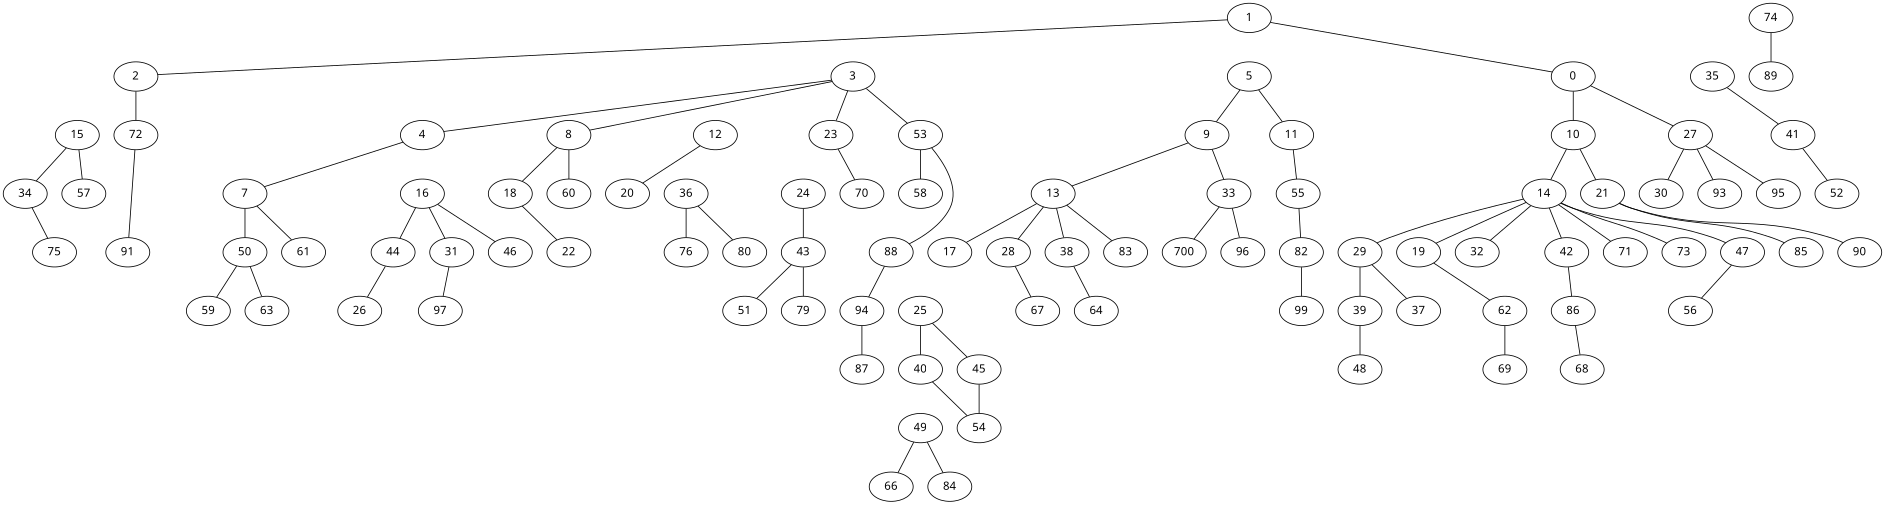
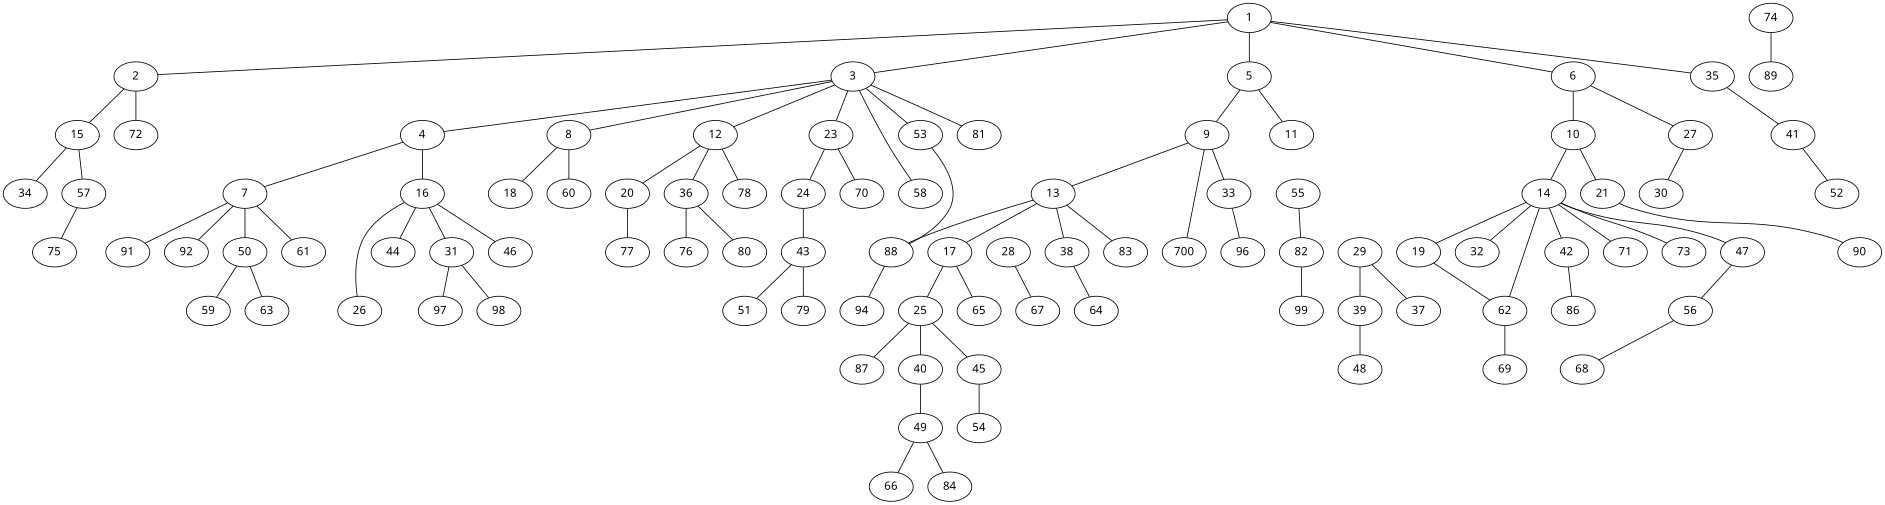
none -> (1051, 47)
none -> (1249, 47)
none -> (1481, 47)
(1573, 77) -> (1573, 77)
none -> (107, 106)
none -> (784, 106)
none -> (979, 135)
none -> (422, 164)
none -> (701, 164)
none -> (817, 164)
(921, 164) -> (884, 137)
(1295, 164) -> none
(132, 194) -> (186, 223)
none -> (745, 194)
(1720, 194) -> none
(1778, 194) -> none
(1449, 218) -> (1524, 252)
(40, 223) -> (69, 223)
(1031, 223) -> (970, 220)
(1207, 223) -> (1196, 194)
none -> (186, 252)
(569, 252) -> none
none -> (628, 252)
(1801, 252) -> none
(376, 282) -> (363, 240)
none -> (935, 282)
none -> (499, 311)
none -> (979, 311)
(862, 340) -> (891, 340)
(1578, 340) -> (1636, 340)
(950, 399) -> (921, 399)
